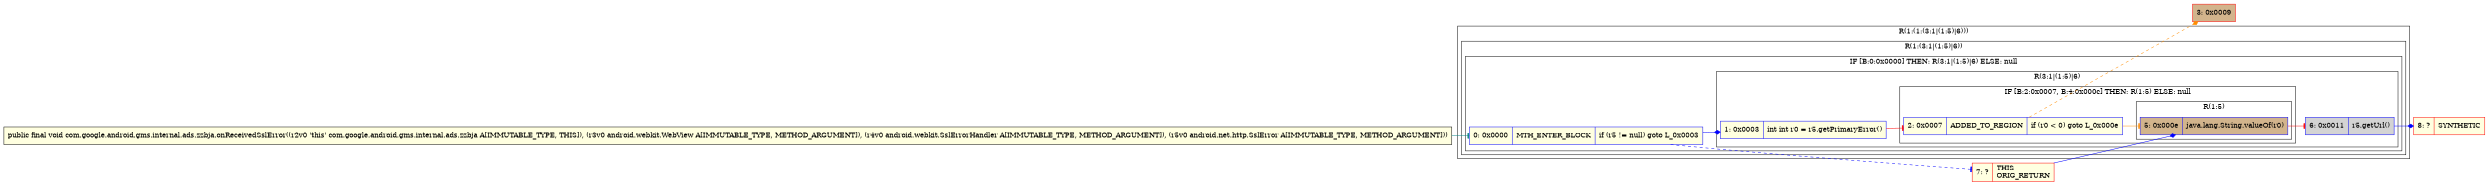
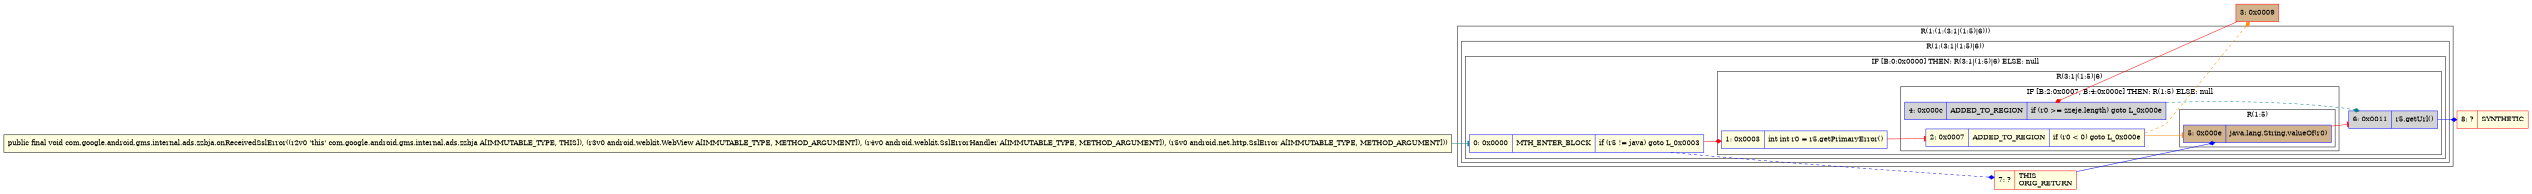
none -> (2035, 111)
(1709, 132) -> (1710, 141)
(1649, 136) -> (1649, 143)
(1872, 162) -> (1885, 170)
